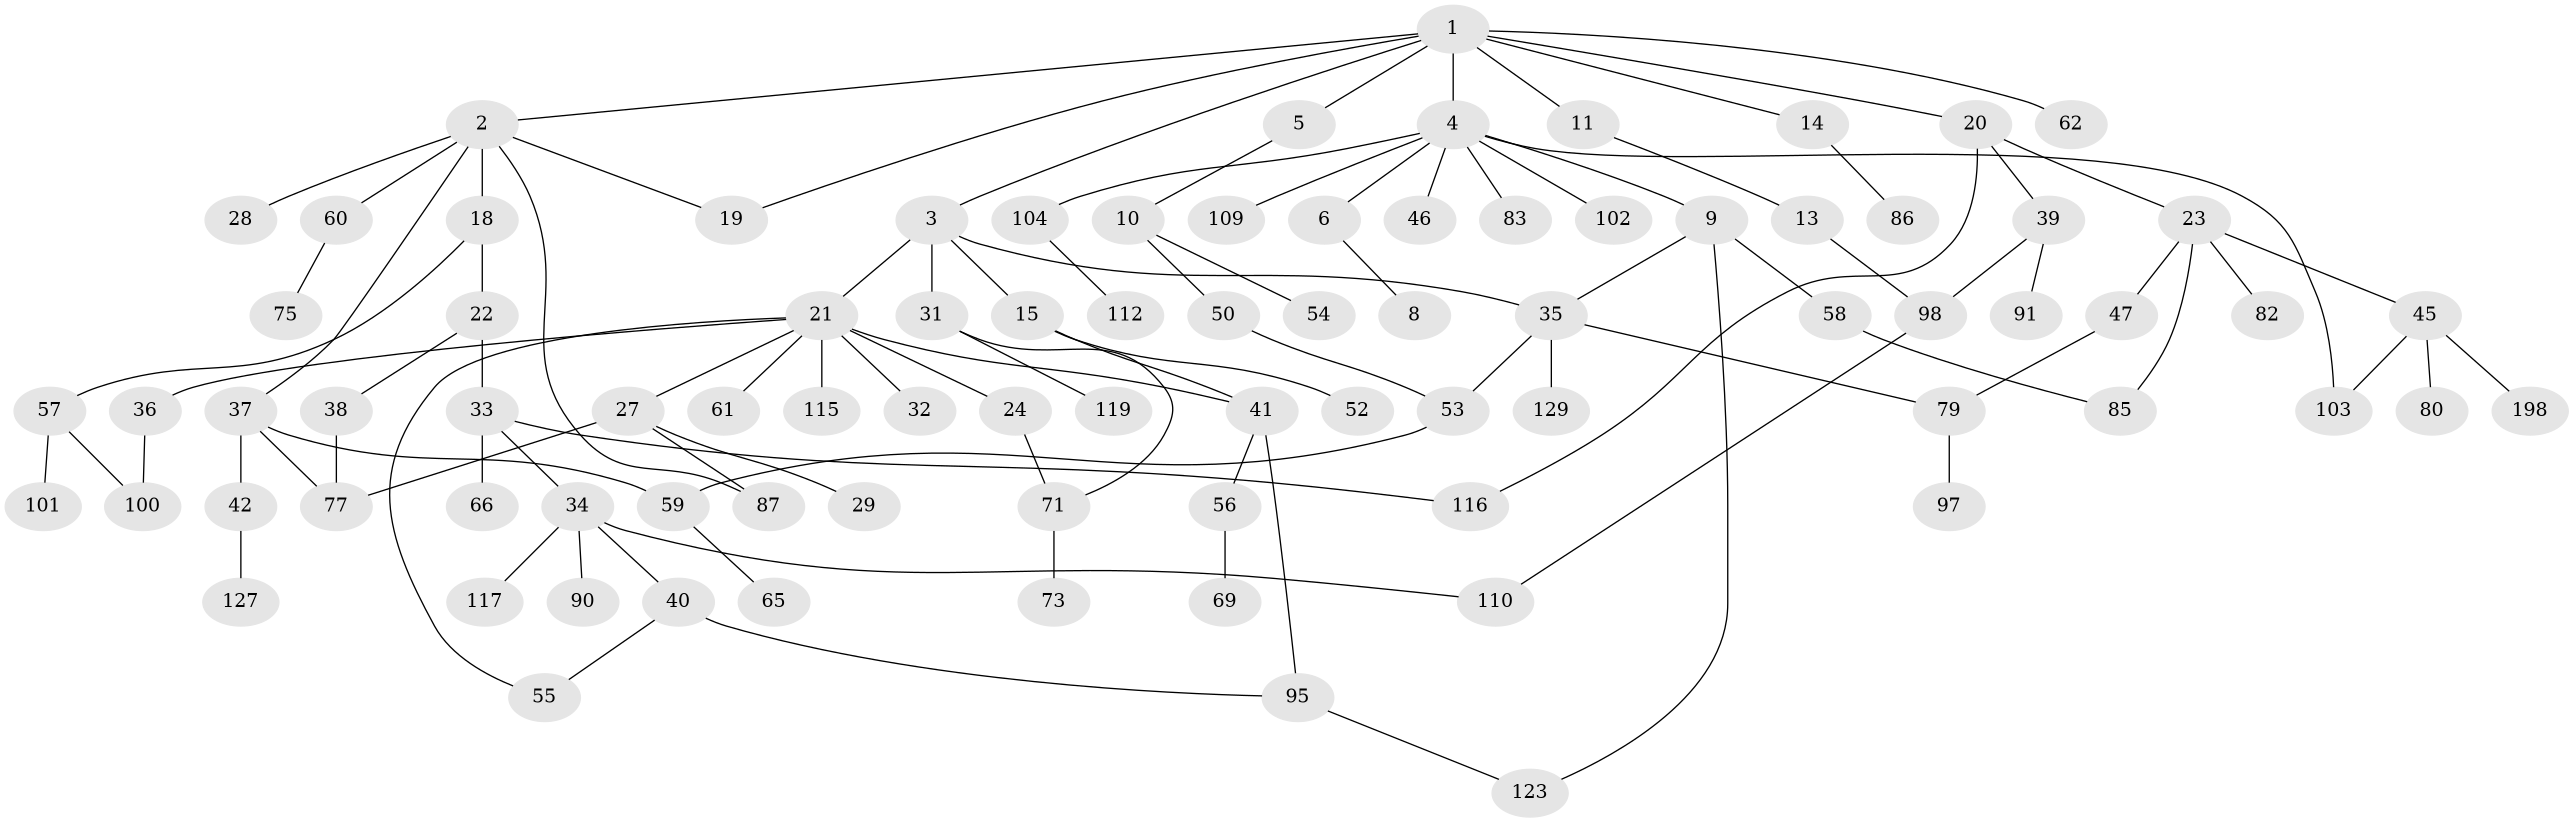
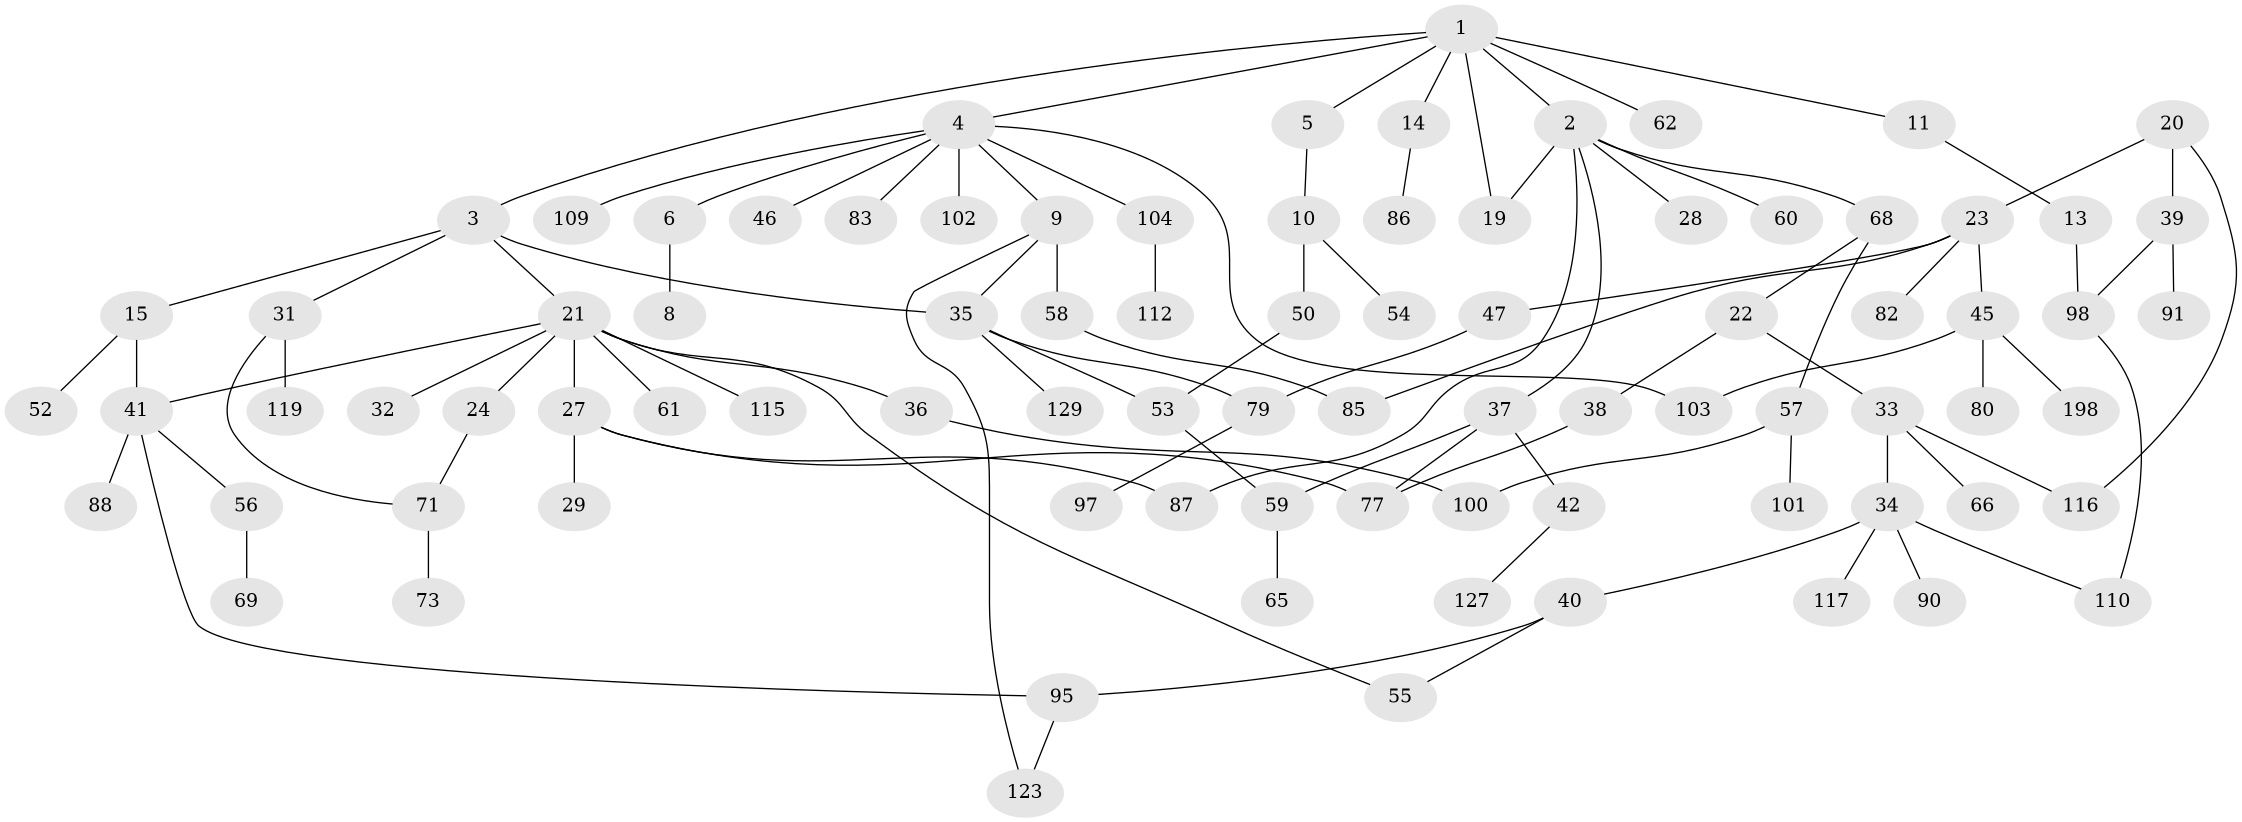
(1715, 75) -> none
(482, 220) -> (1882, 220)
(286, 316) -> none
none -> (101, 507)
